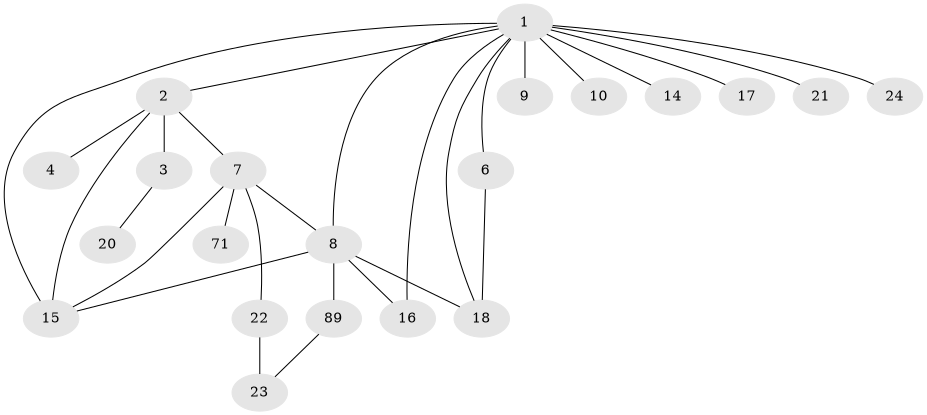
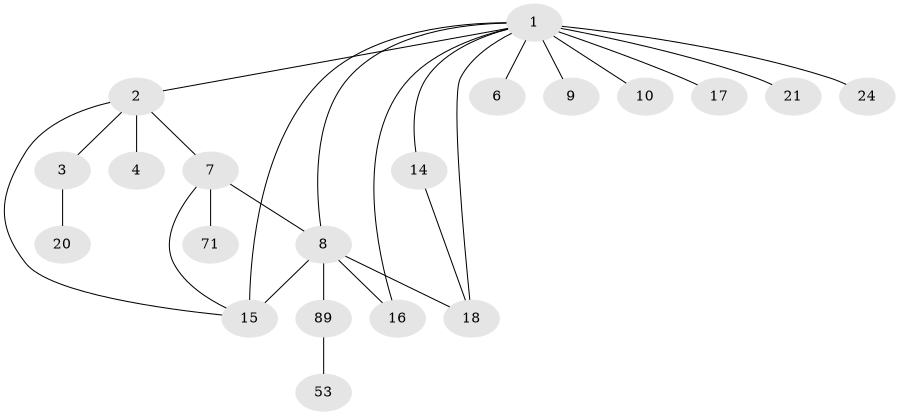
(484, 245) -> (445, 244)
(260, 319) -> none
(260, 393) -> (324, 393)
